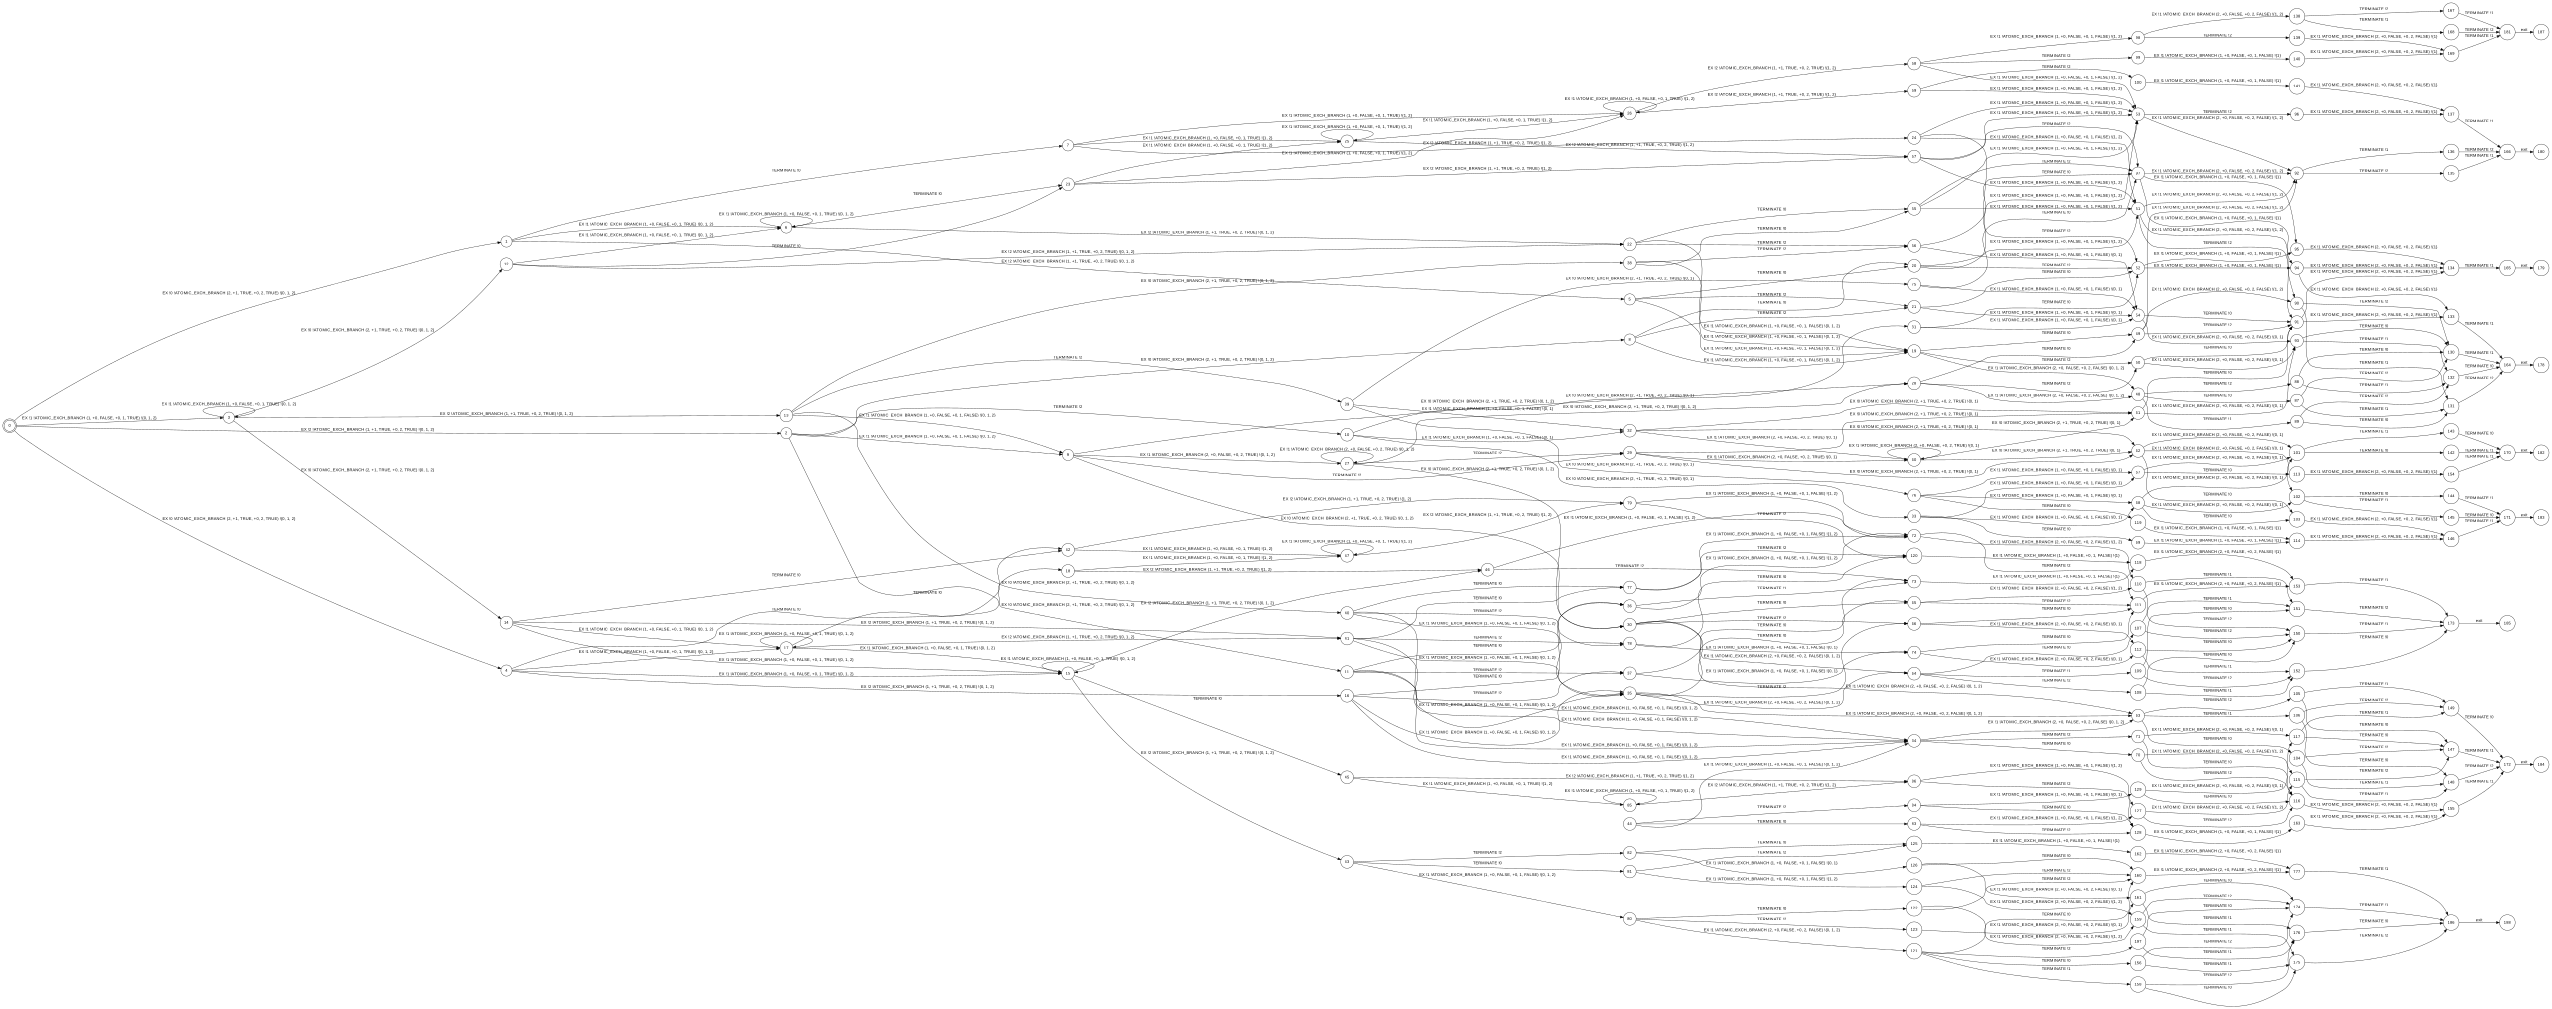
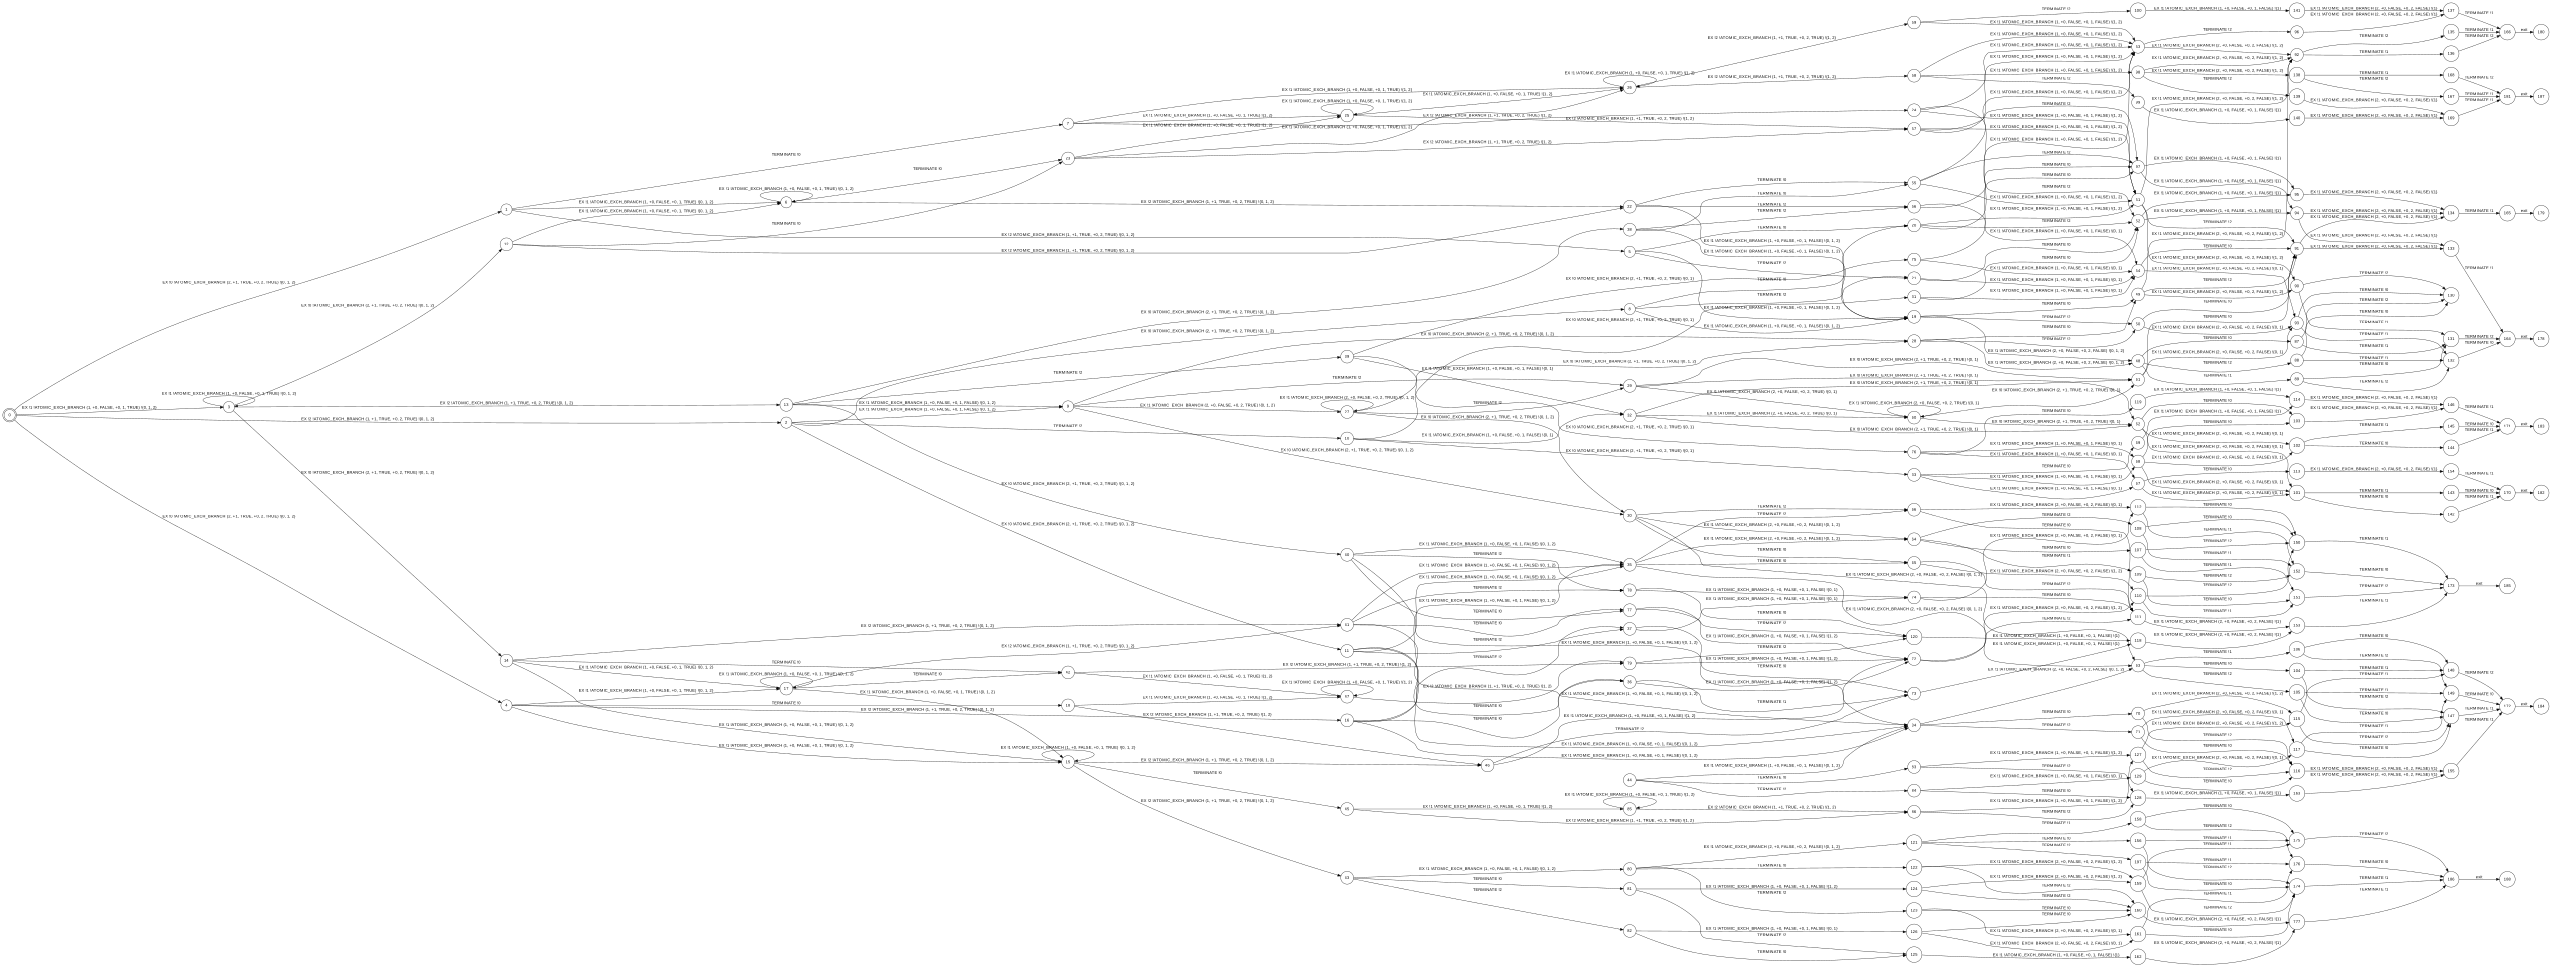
(2216, 173) -> (2216, 65)
(2478, 358) -> none
(2032, 919) -> (2025, 910)
